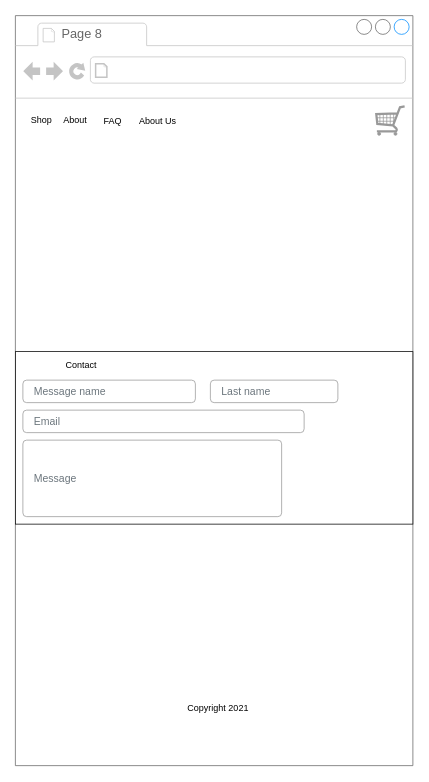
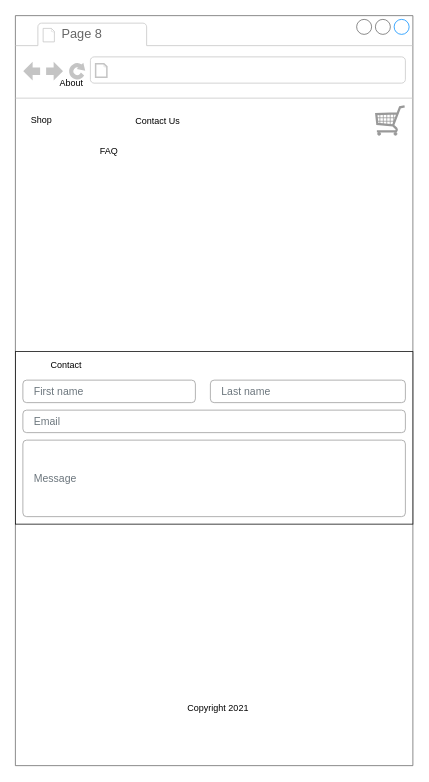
(75, 120) -> (72, 83)
(113, 121) -> (109, 151)
(158, 121) -> (158, 121)
(81, 365) -> (66, 365)
(68, 391) -> (61, 391)
(274, 391) -> (308, 391)
(164, 421) -> (214, 421)
(152, 478) -> (214, 478)
